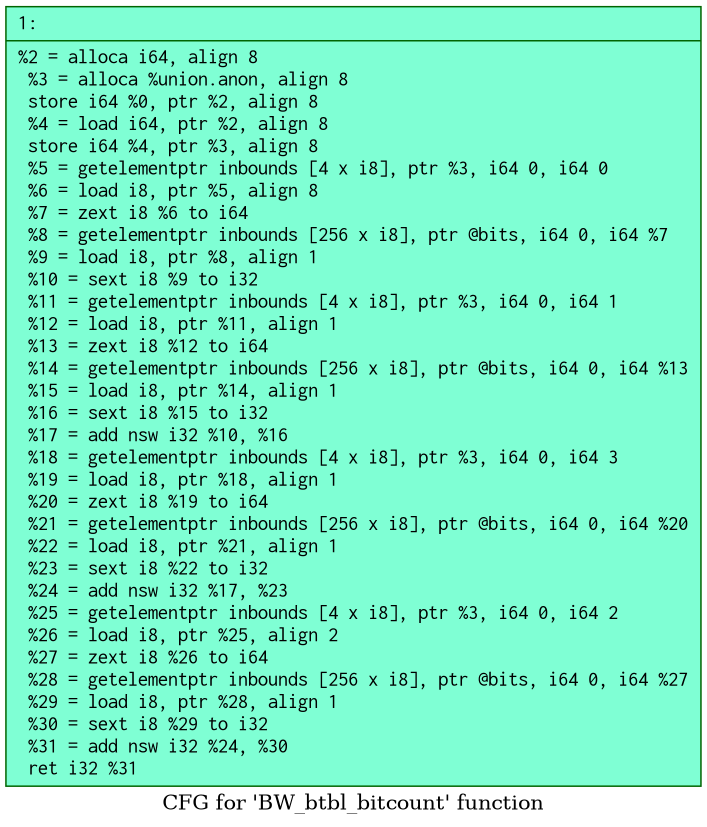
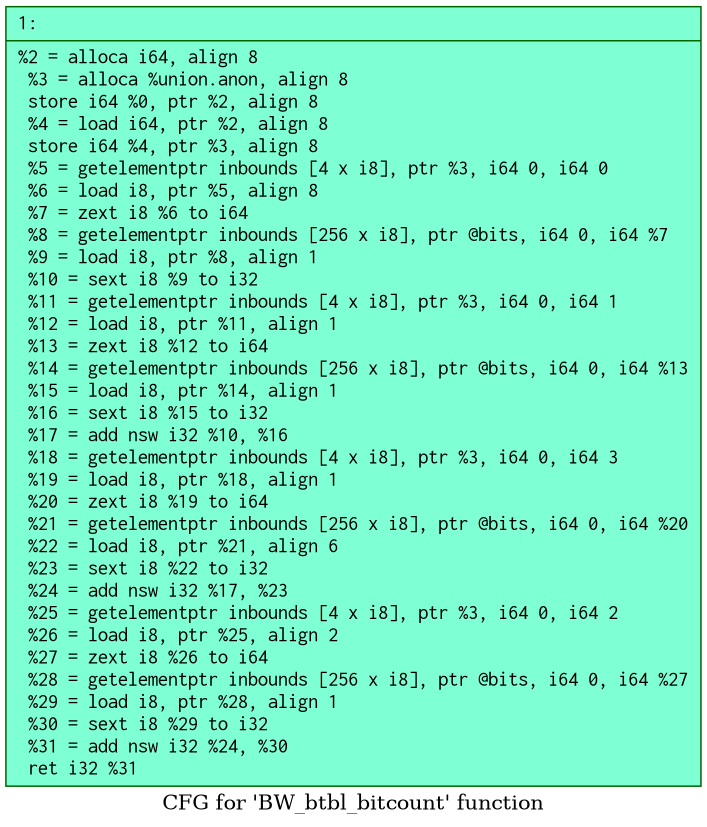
(179, 546) -> (179, 546)
